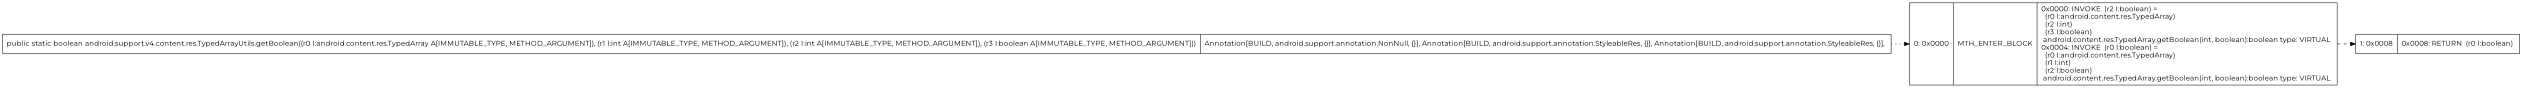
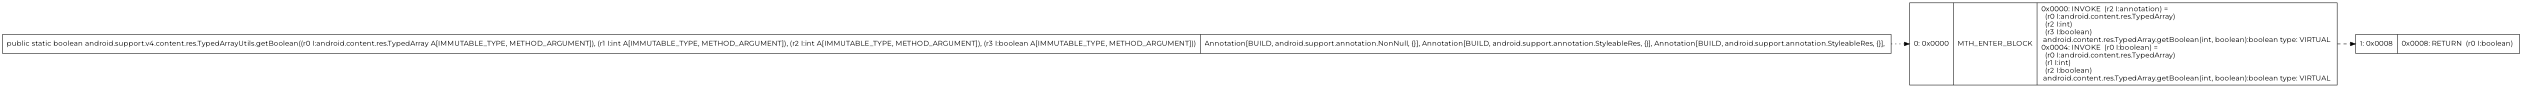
(2101, 9) -> (2106, 9)
